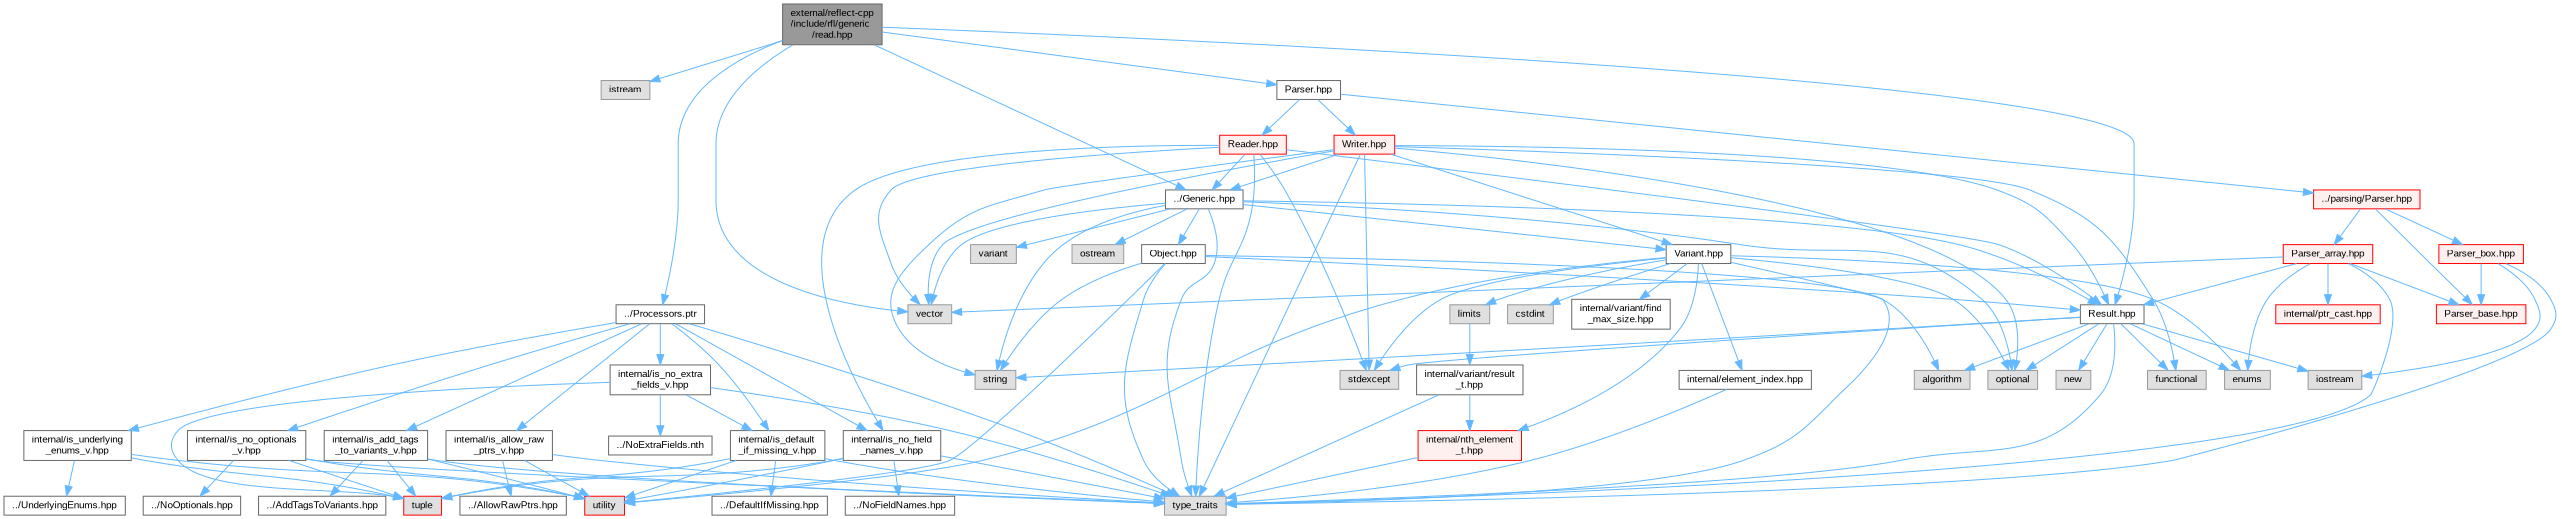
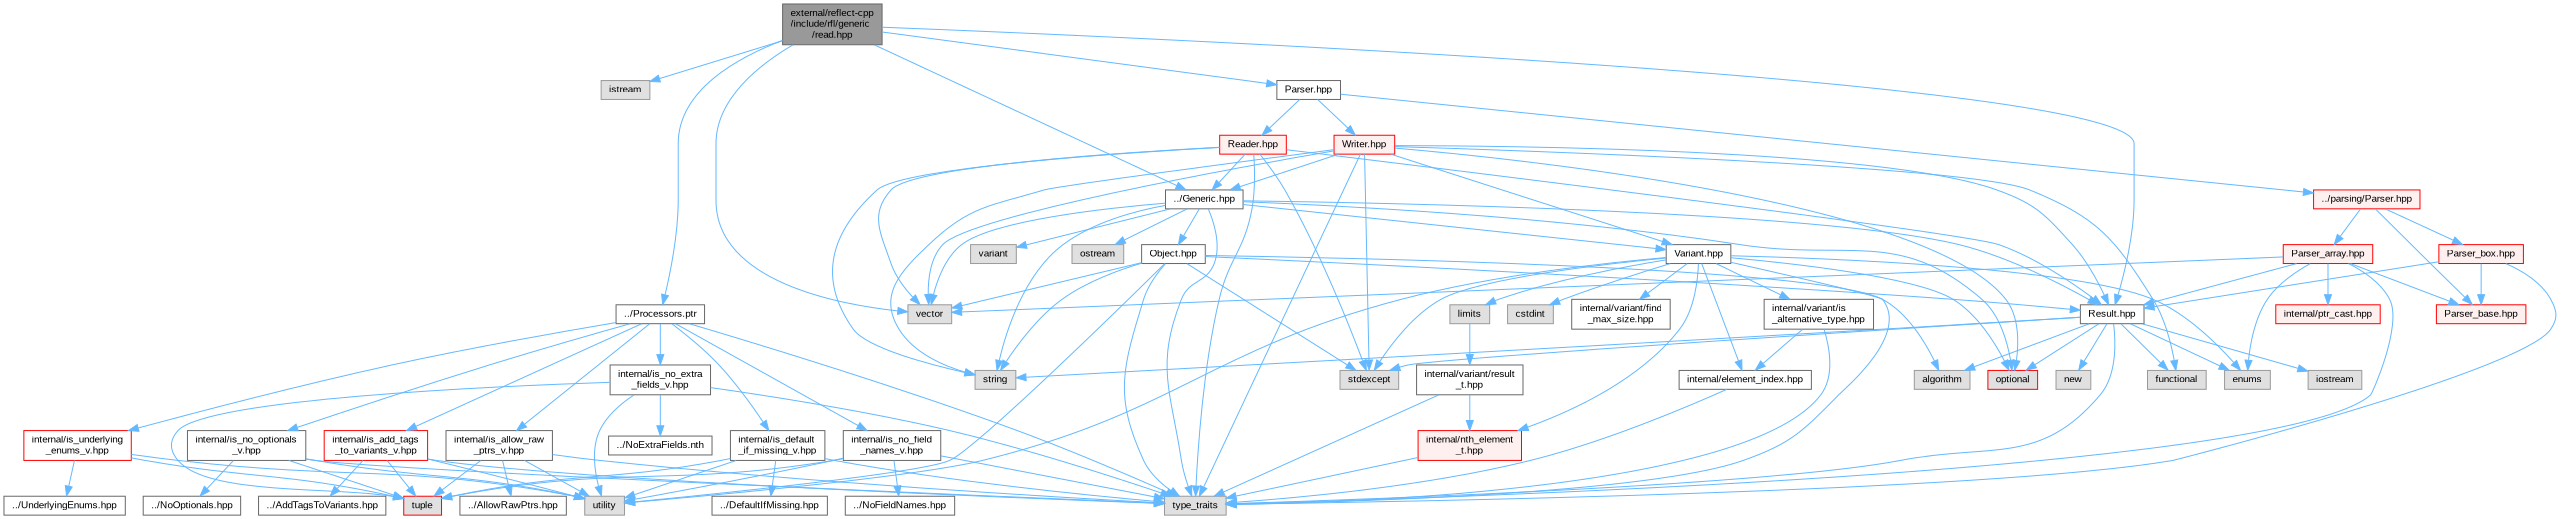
(909, 169) -> (879, 189)
none -> (1052, 284)
none -> (1267, 314)
none -> (1819, 314)
(2497, 350) -> (2296, 284)
(2013, 380) -> (2013, 380)
(715, 410) -> (599, 434)
(78, 446) -> (78, 446)
(376, 446) -> (376, 446)
none -> (461, 475)
(605, 506) -> (605, 506)
